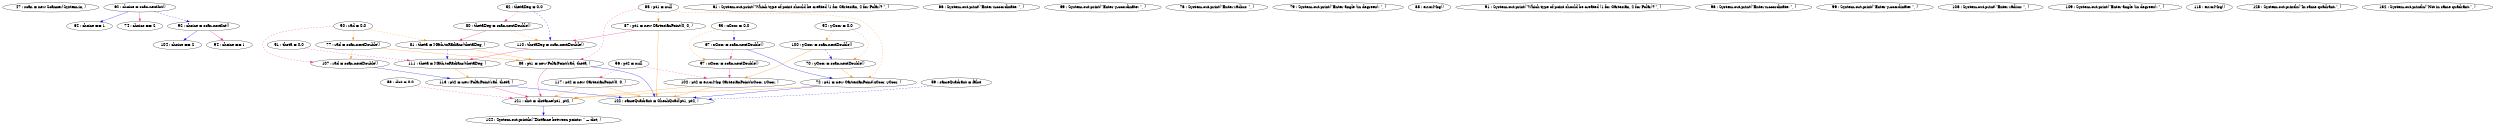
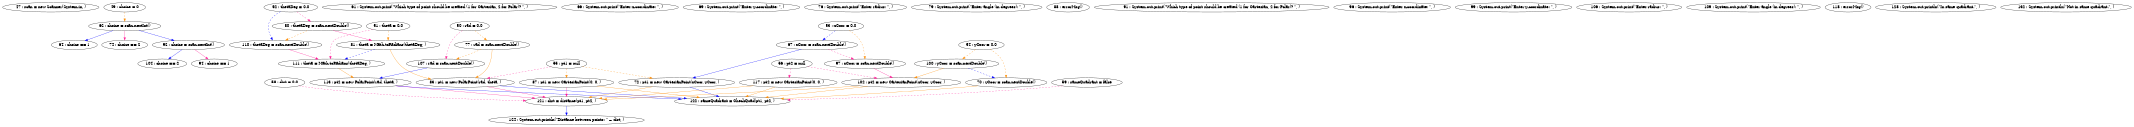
none -> (125, 7)
(170, 16) -> (155, 35)
(396, 35) -> (388, 34)
(606, 35) -> (567, 89)
(846, 72) -> (881, 93)
(730, 83) -> (901, 83)
(822, 94) -> (926, 95)
